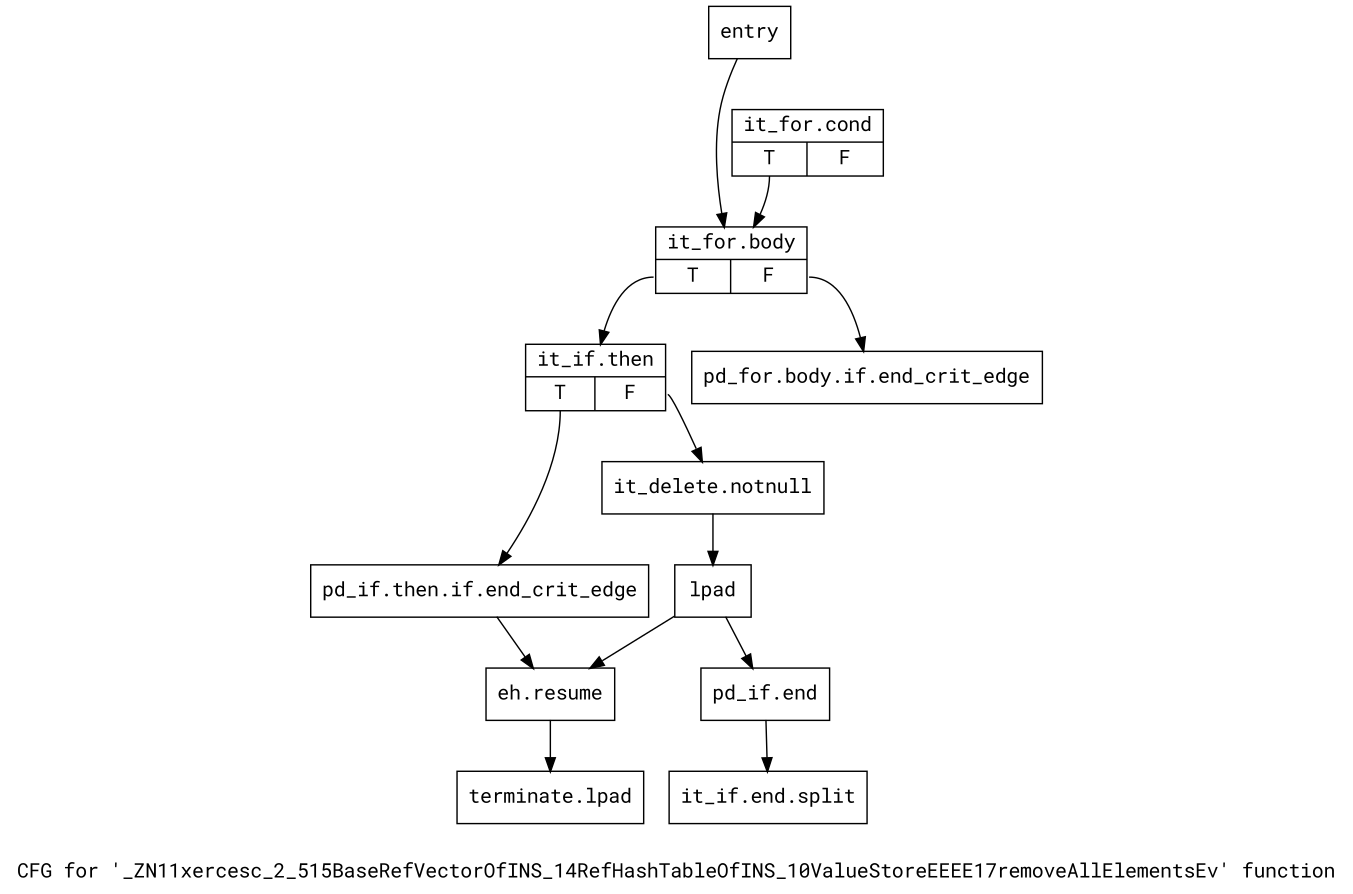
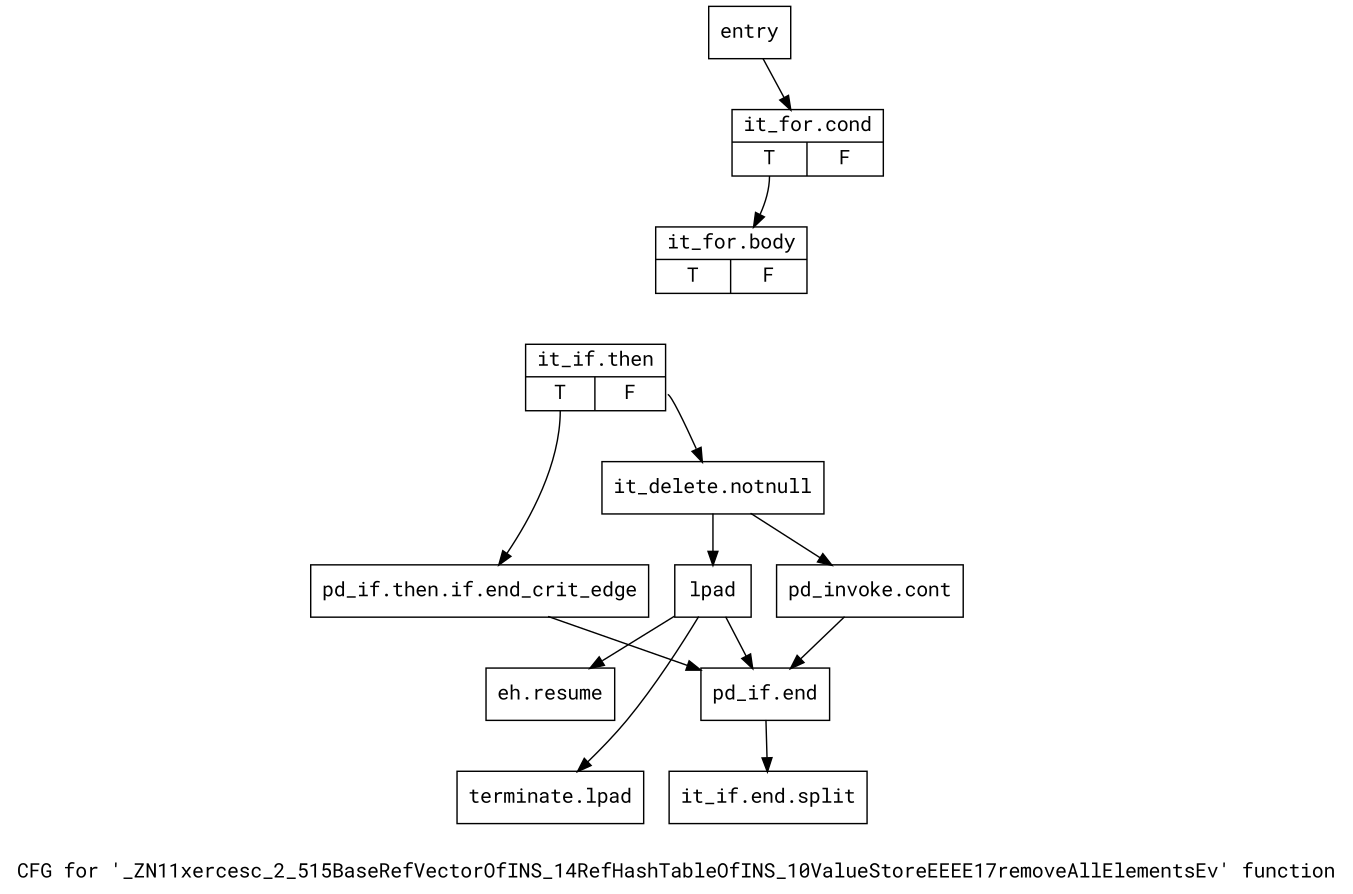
(717, 135) -> (773, 78)
(621, 296) -> none
(867, 378) -> none
none -> (870, 591)
(511, 637) -> (618, 641)
(550, 739) -> (648, 693)
